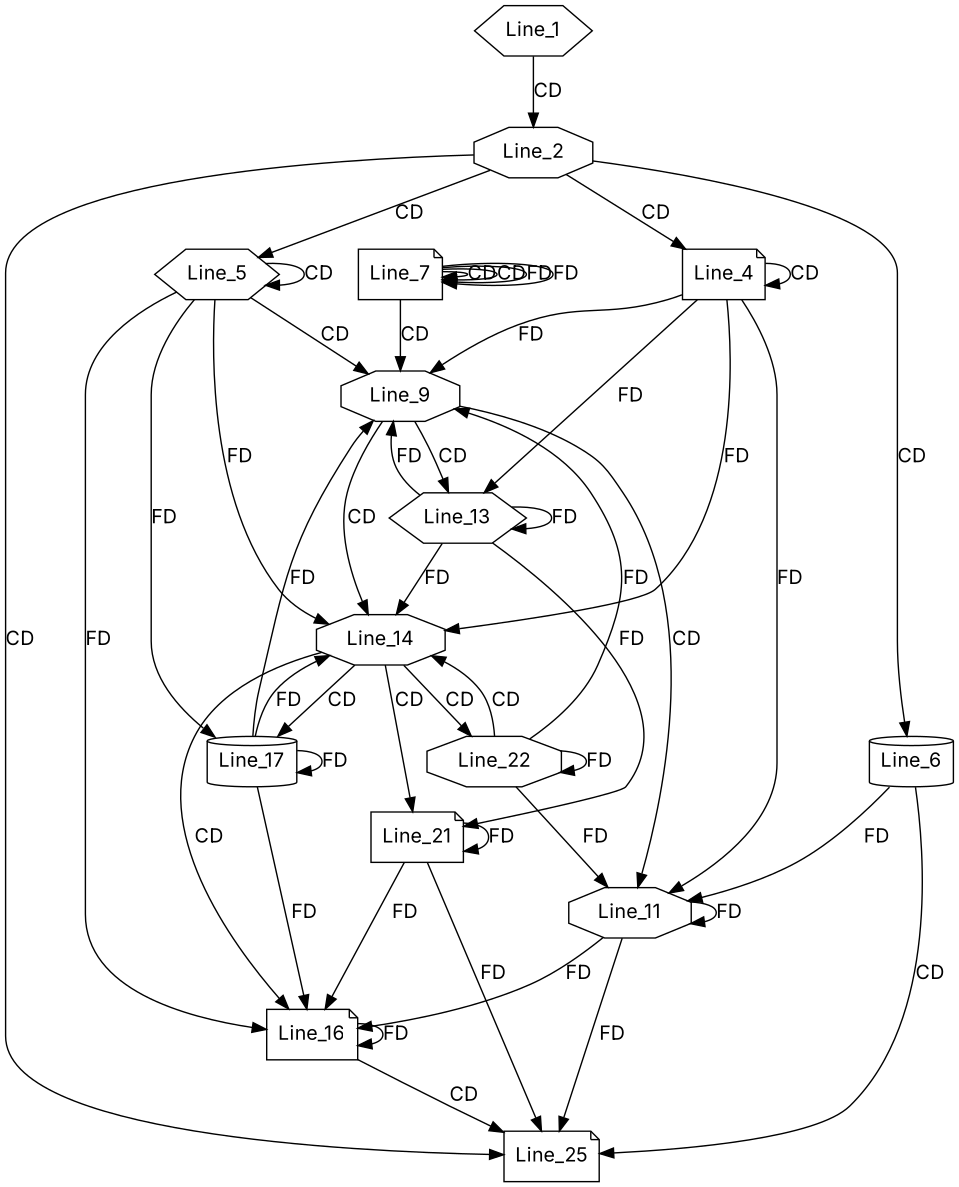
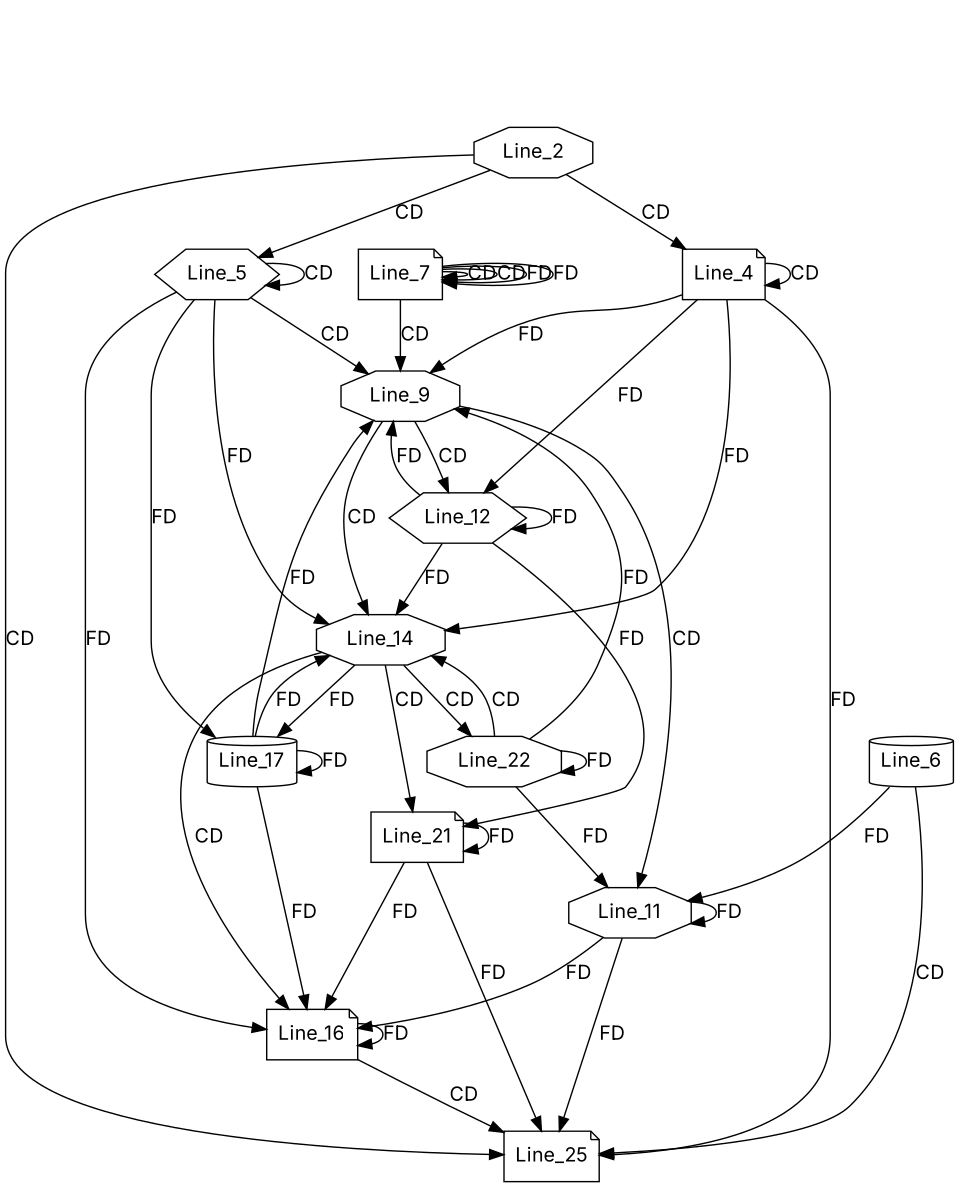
(533, 31) -> none
(897, 329) -> none
(458, 518) -> (458, 518)
(777, 609) -> (830, 791)
(342, 701) -> (342, 701)
